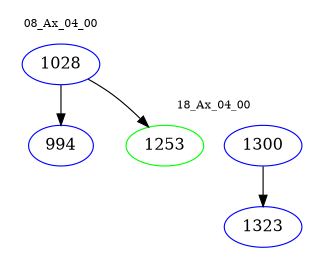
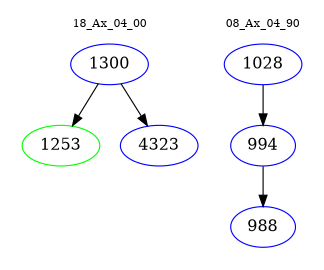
(61, 24) -> (263, 24)
(124, 104) -> (88, 100)
none -> (263, 227)
(263, 227) -> (159, 146)
